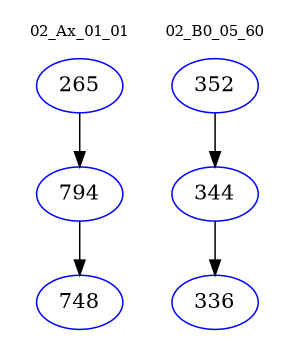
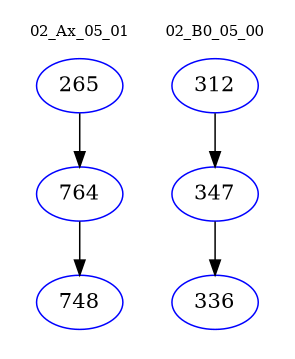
(80, 32) -> (80, 32)
(215, 32) -> (215, 32)
(215, 86) -> (215, 86)
(80, 194) -> (80, 194)
(215, 194) -> (215, 194)
